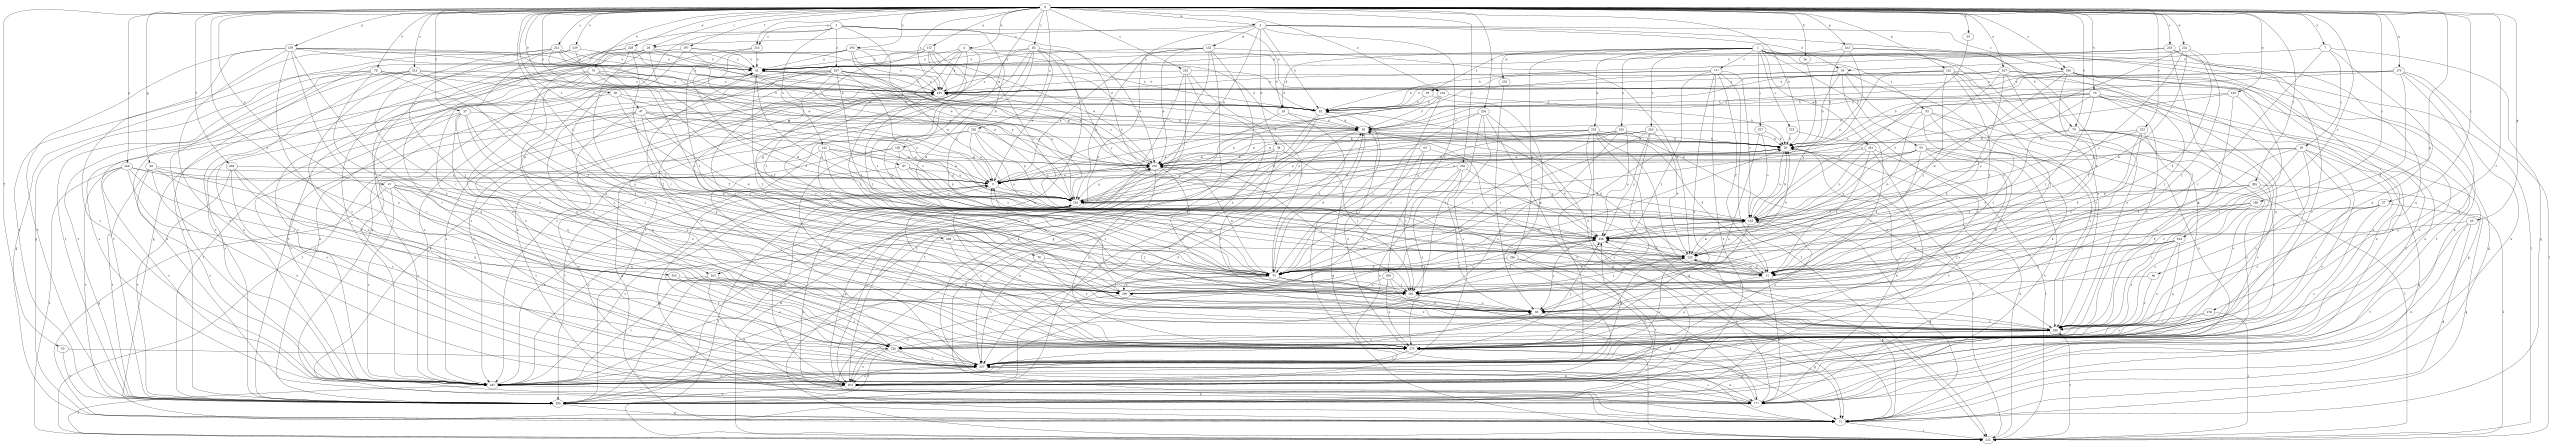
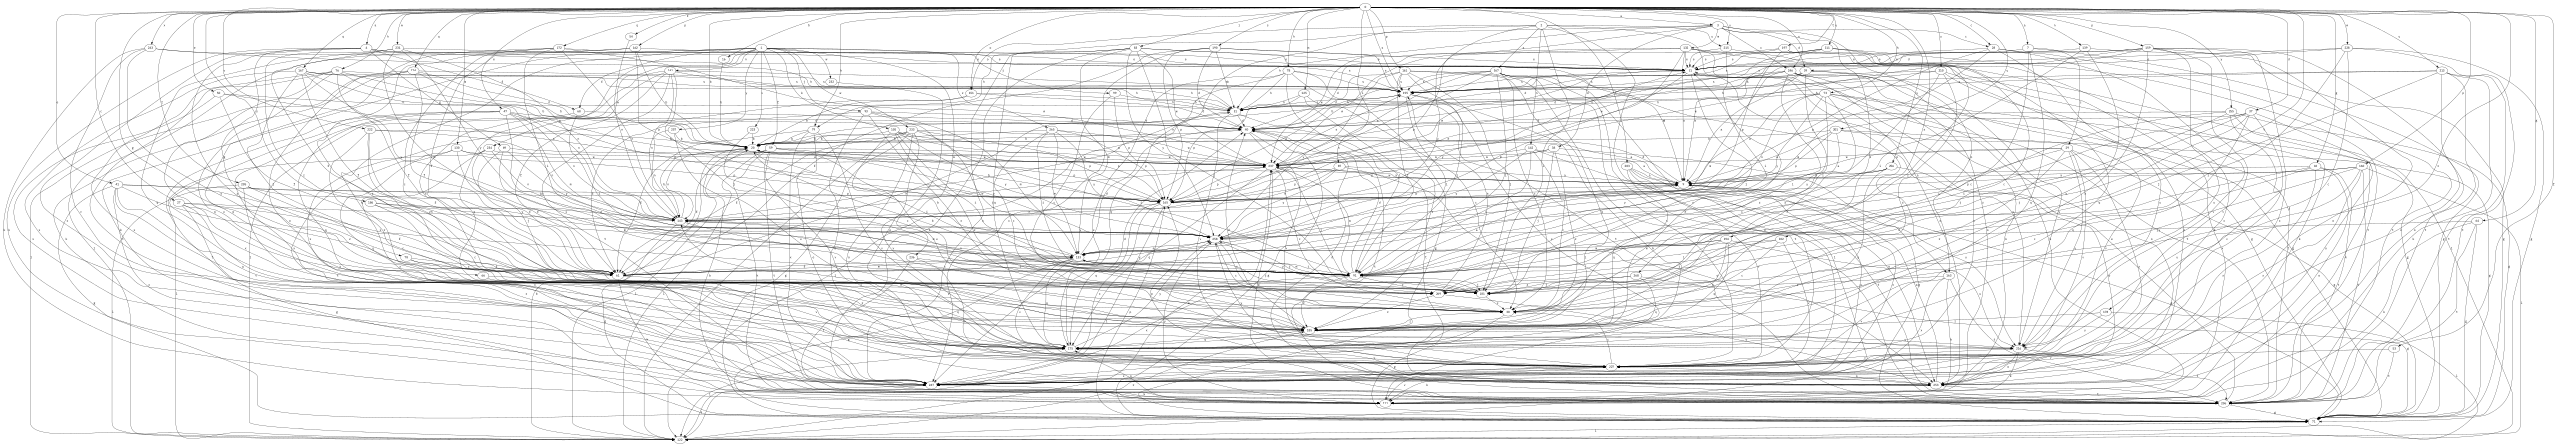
none -> (430, 97)
(674, 276) -> none
